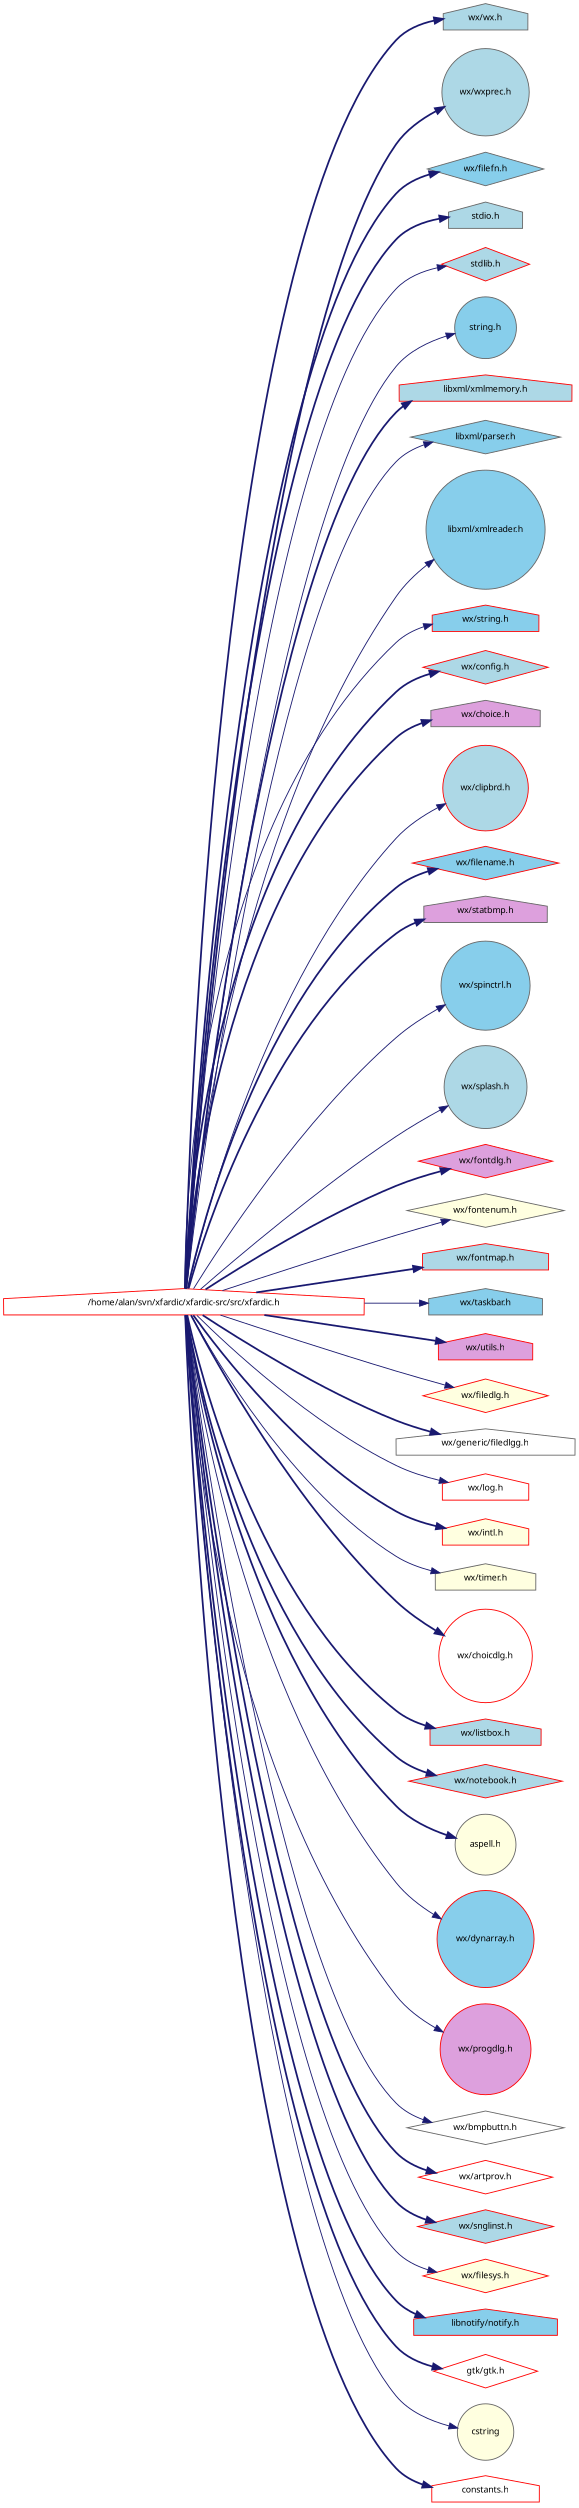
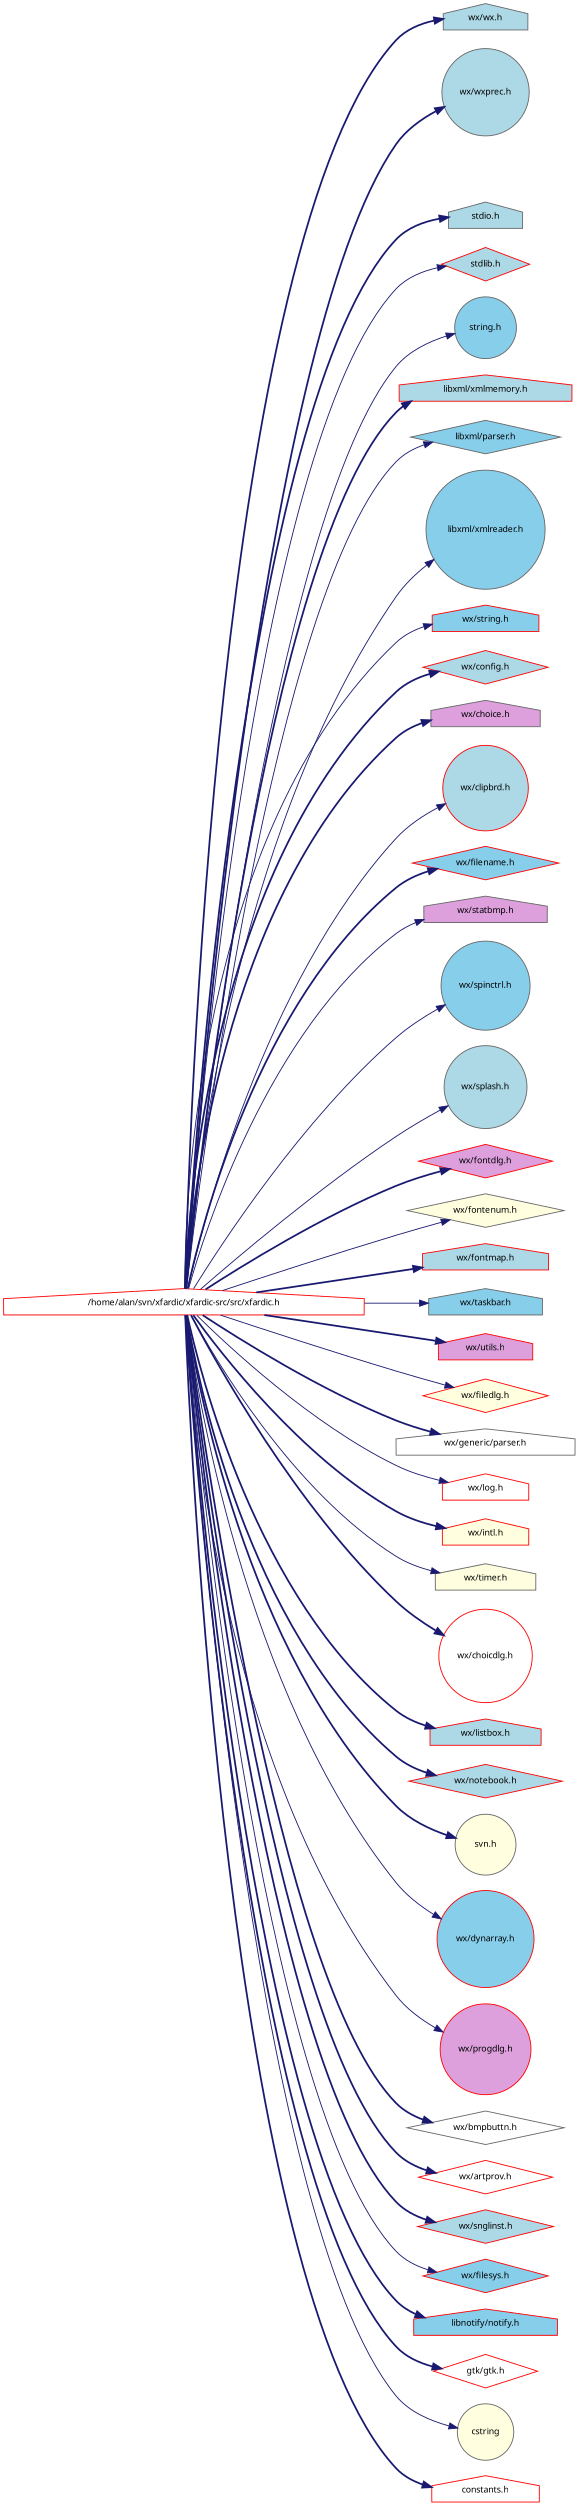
(486, 169) -> none
(272, 1085) -> (272, 1085)
(486, 1443) -> (486, 1443)
(265, 1756) -> (265, 1756)
(486, 1845) -> (486, 1845)
(486, 2276) -> (486, 2276)
